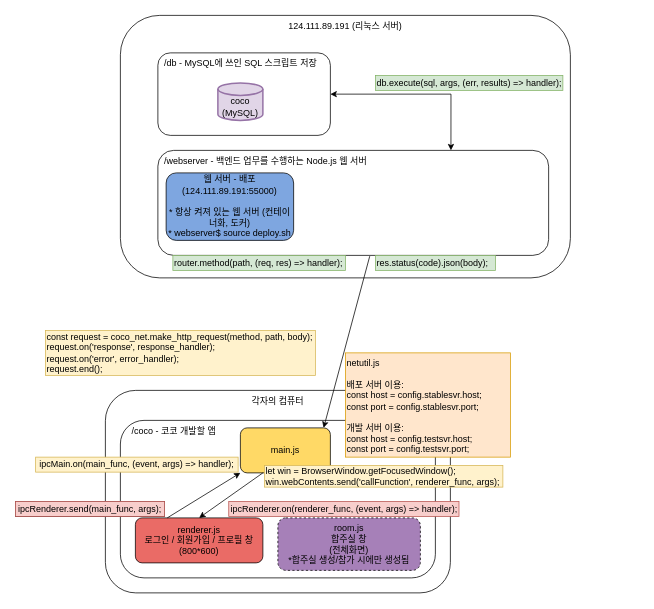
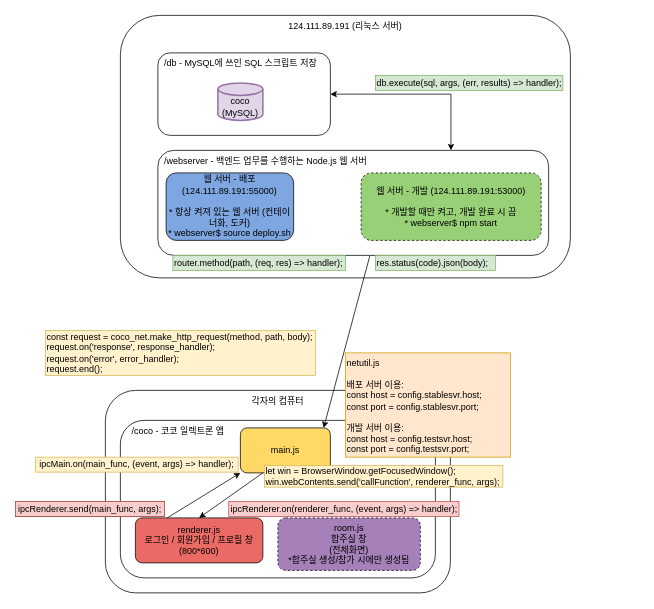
none -> (451, 207)
(169, 431) -> (174, 431)
